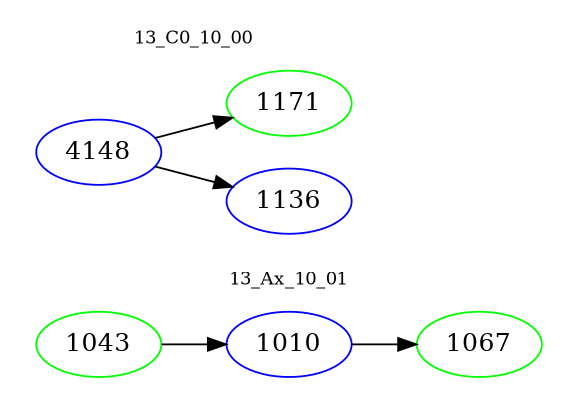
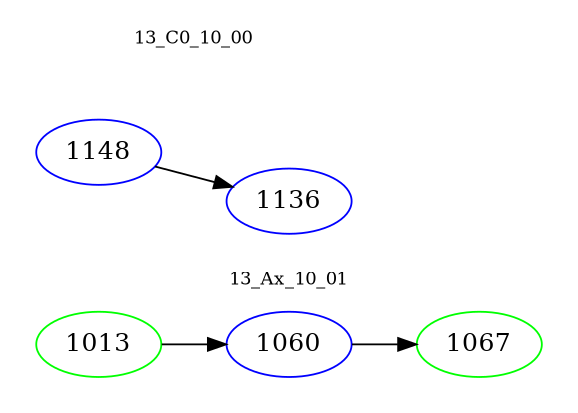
(289, 103) -> none
(99, 152) -> (99, 152)
(99, 344) -> (99, 344)
(289, 344) -> (289, 344)
